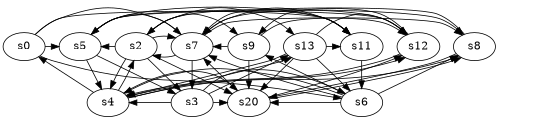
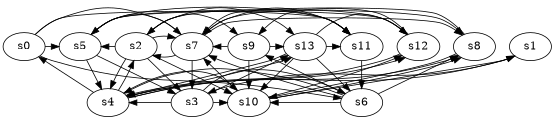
(329, 18) -> (273, 47)
none -> (530, 47)
(249, 103) -> (249, 103)
